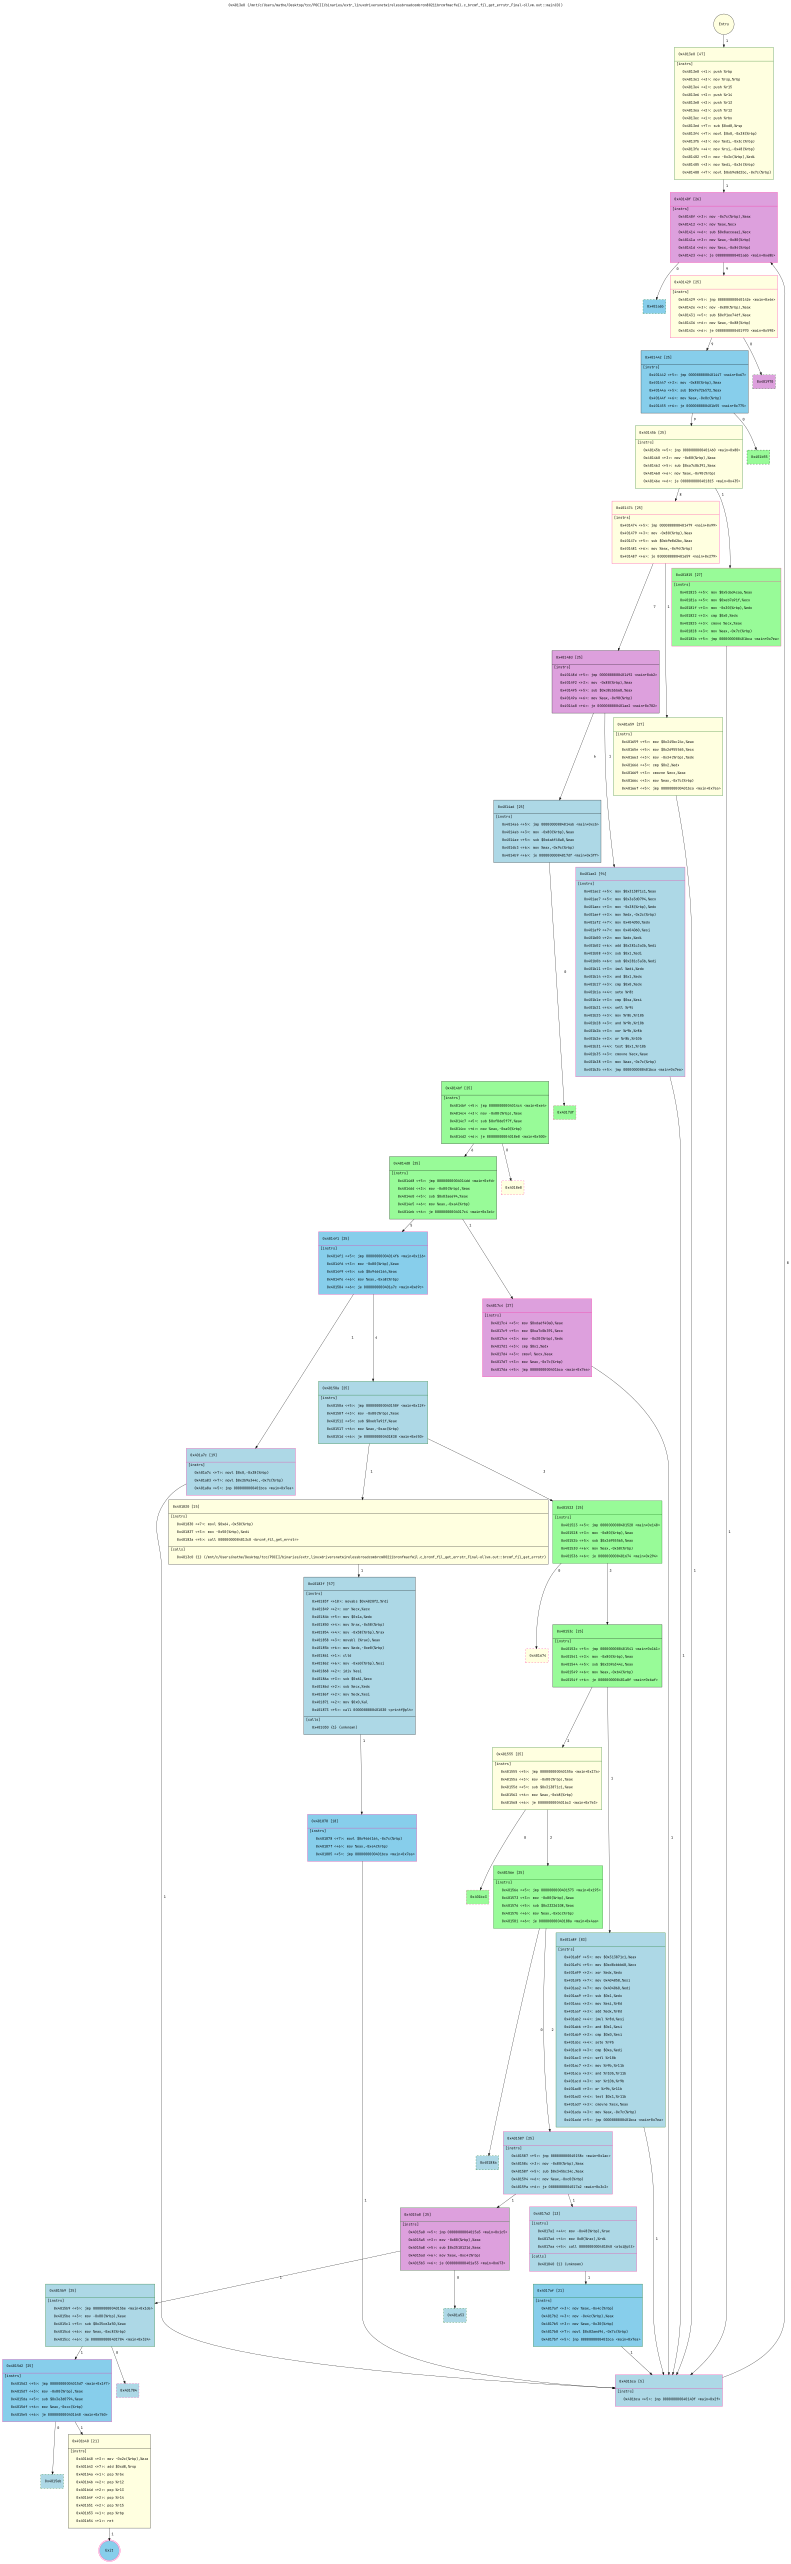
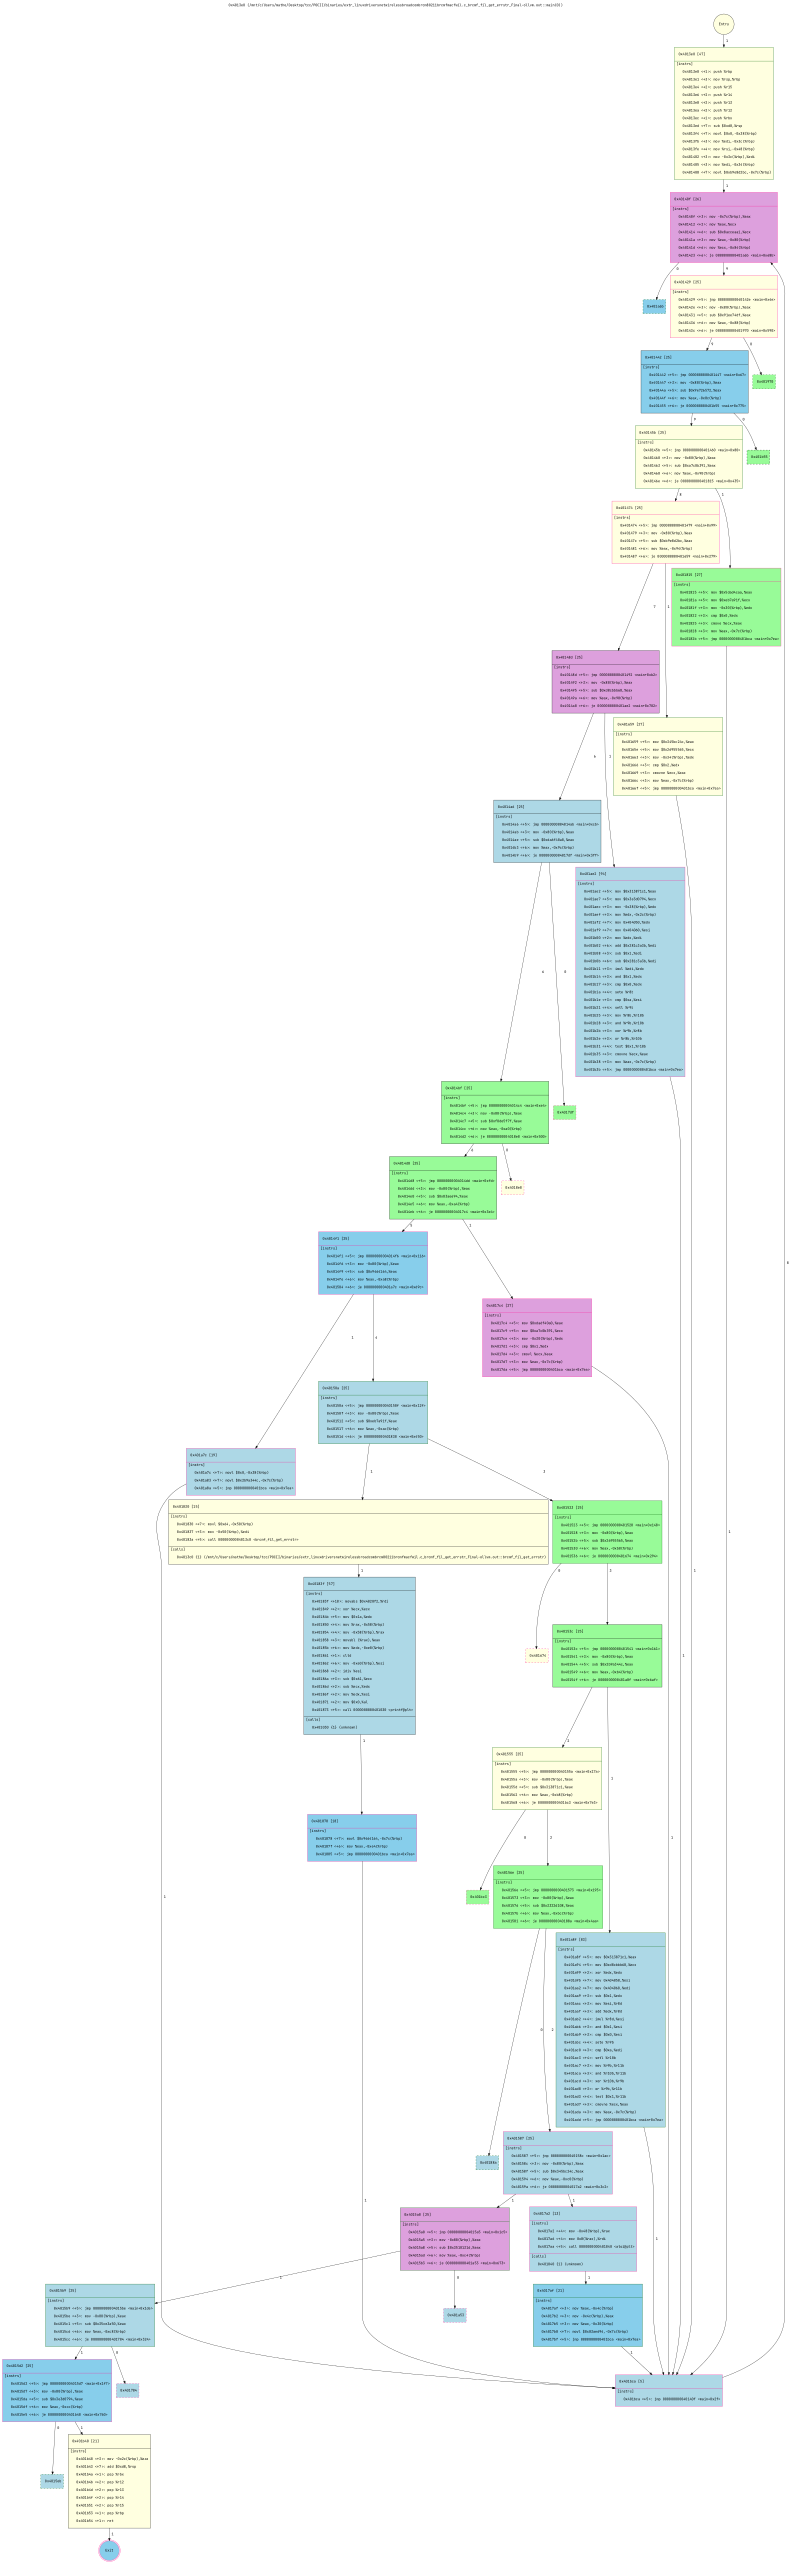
(764, 382) -> (764, 382)
none -> (521, 971)
(455, 2315) -> (455, 2315)
